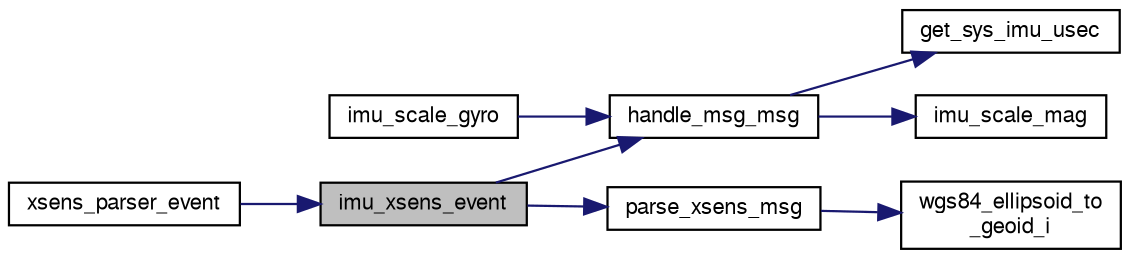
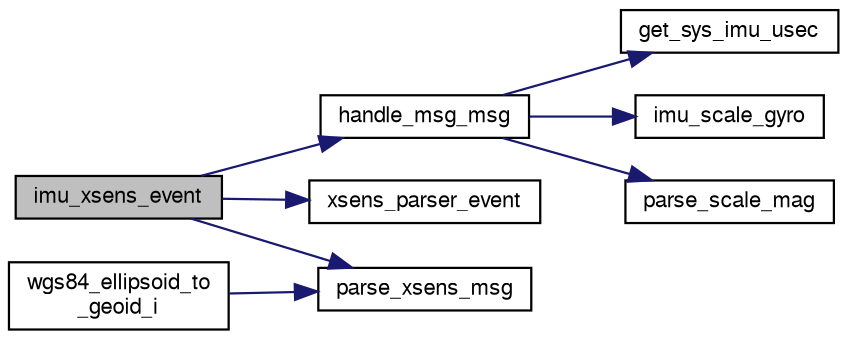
(552, 117) -> (571, 117)
(1011, 117) -> (730, 202)
(269, 204) -> (254, 199)
(849, 212) -> (262, 293)
